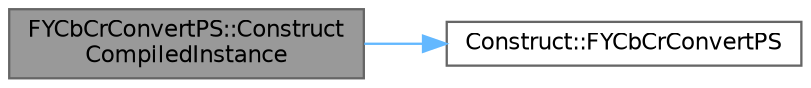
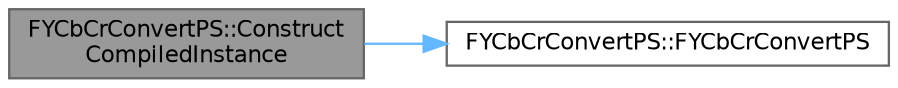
(624, 44) -> (668, 44)
